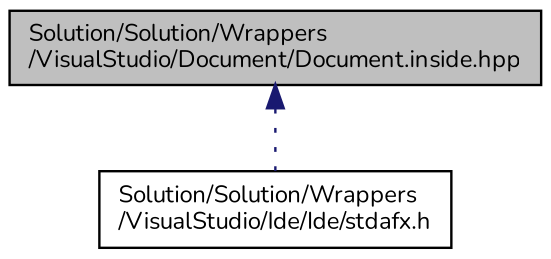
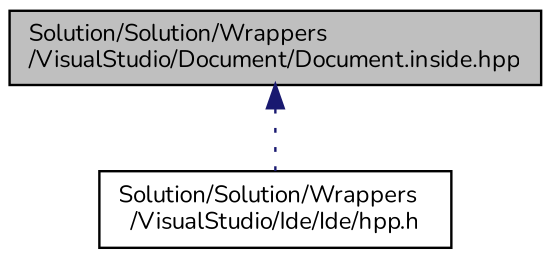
(275, 210) -> (275, 210)
